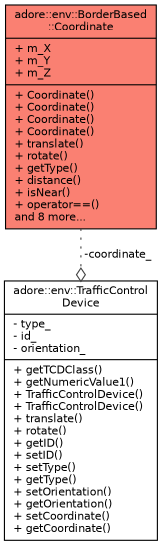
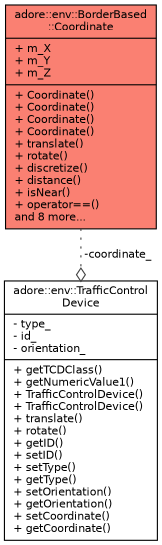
(47, 168) -> (52, 168)
